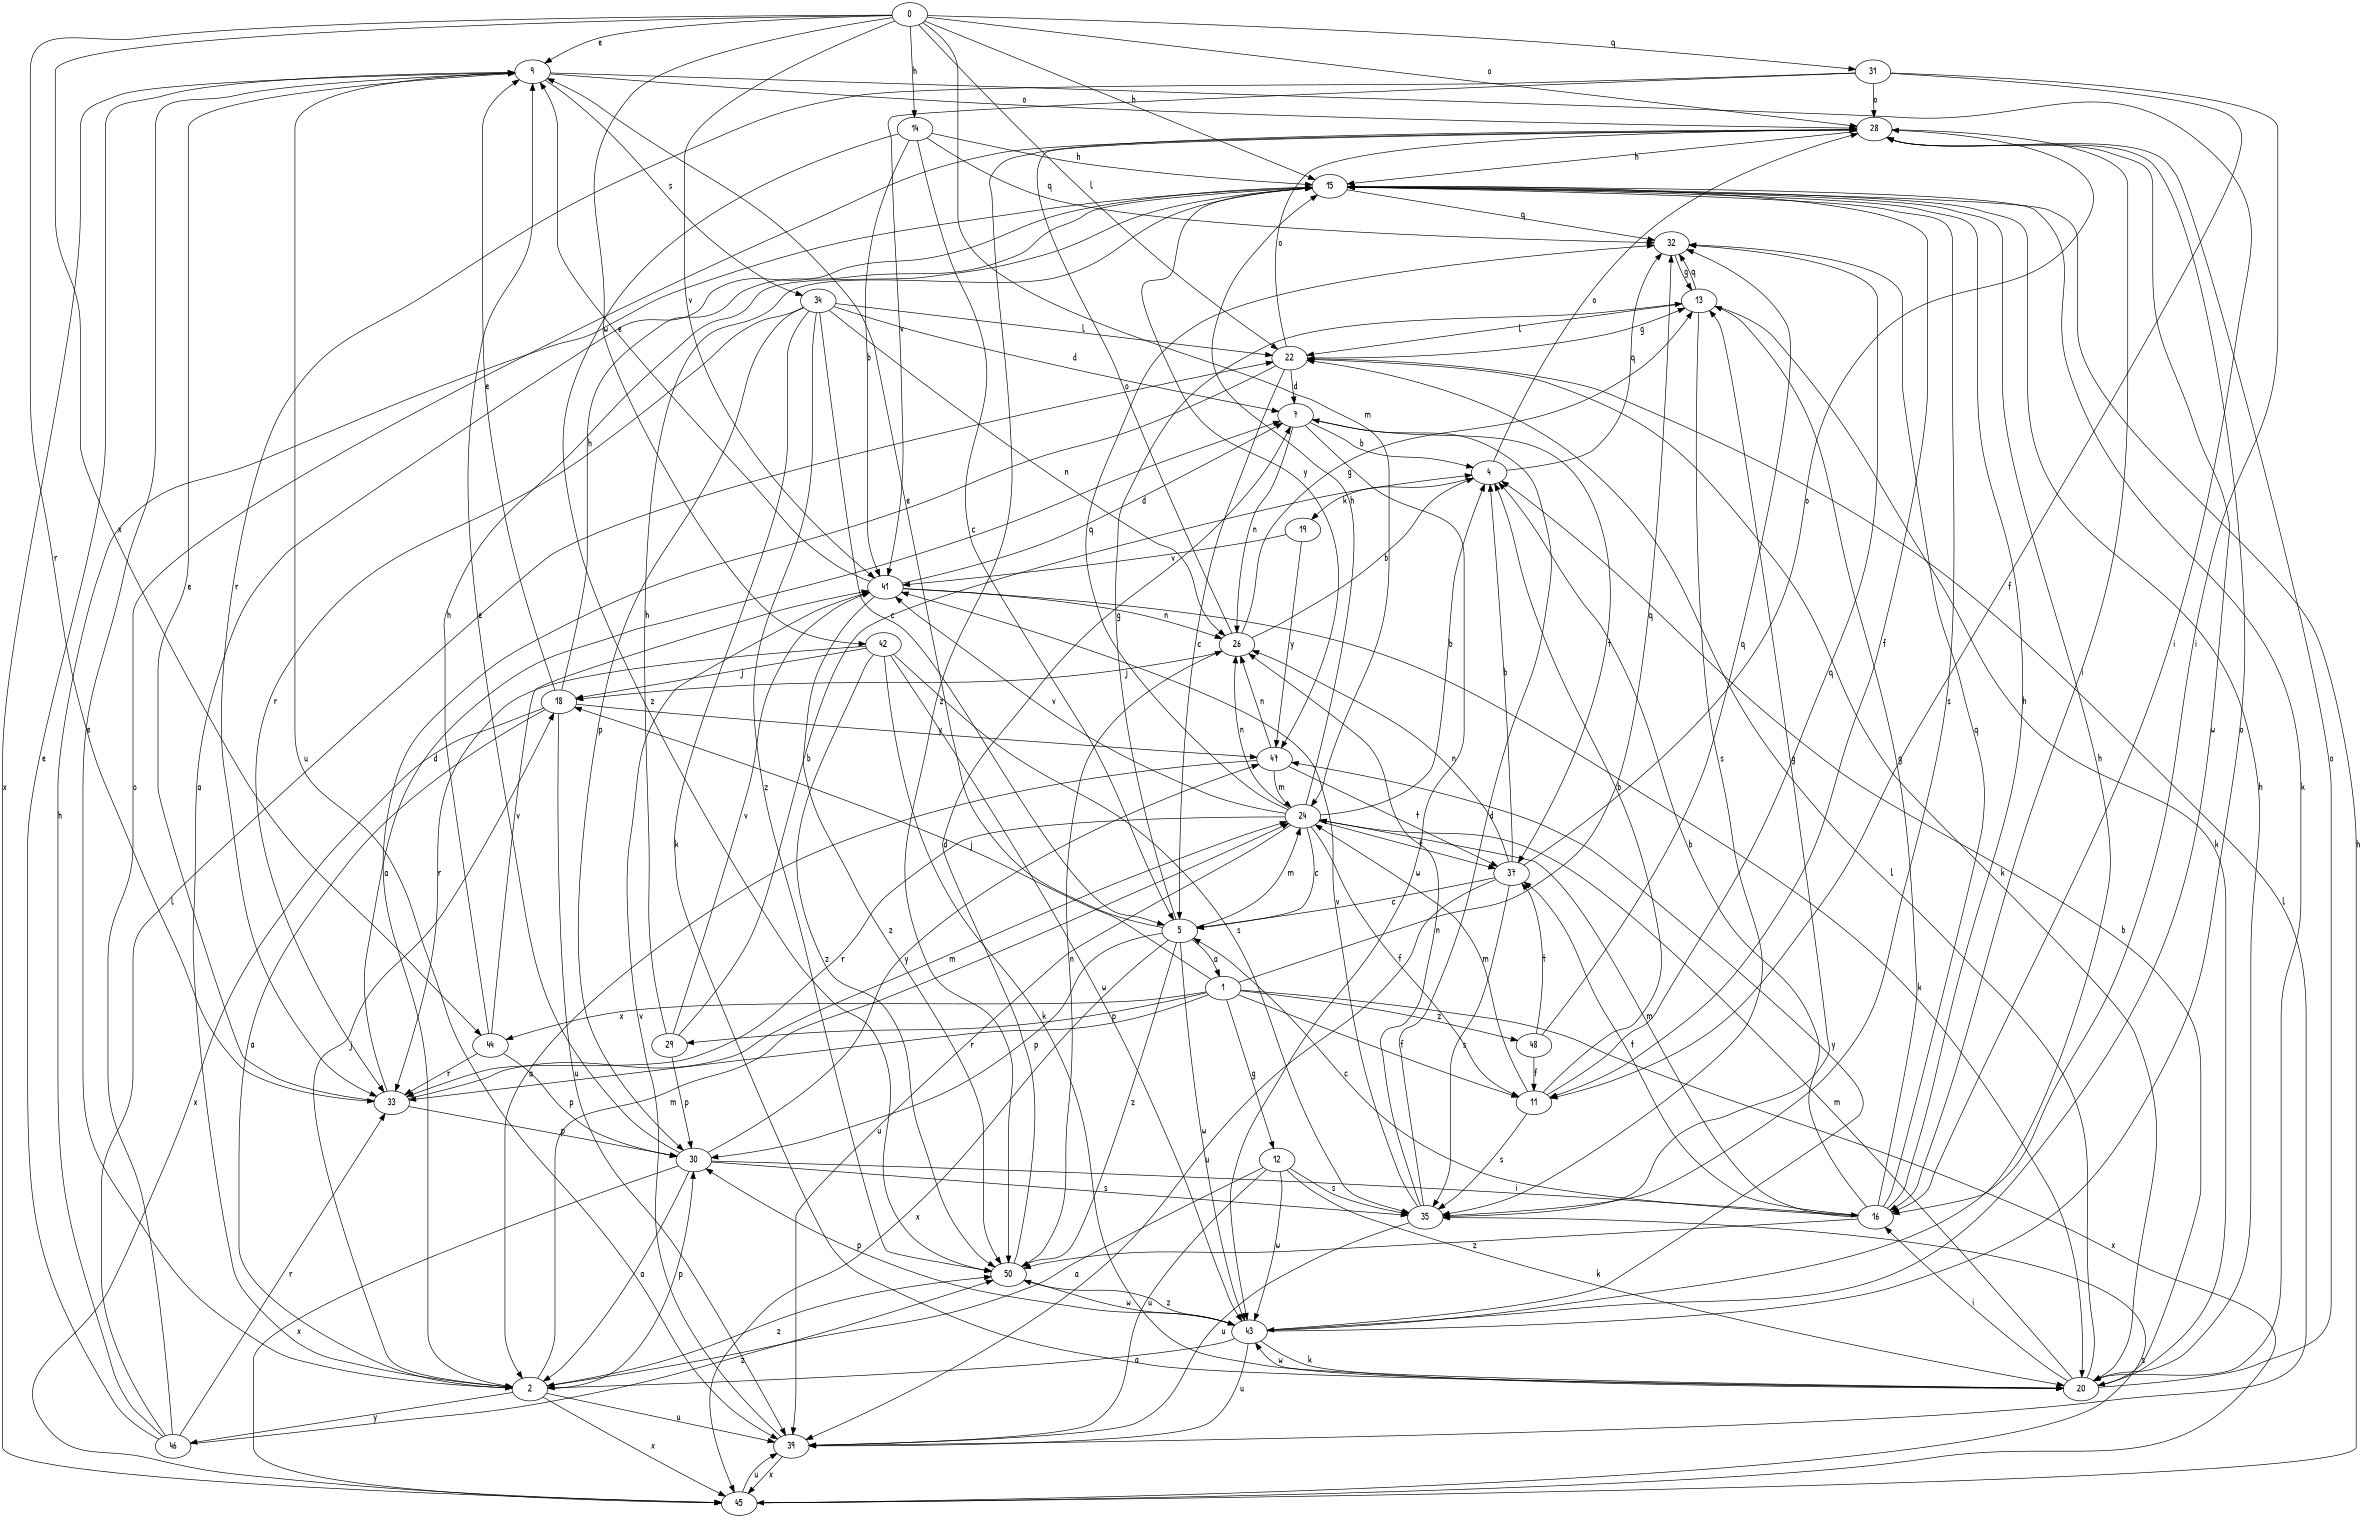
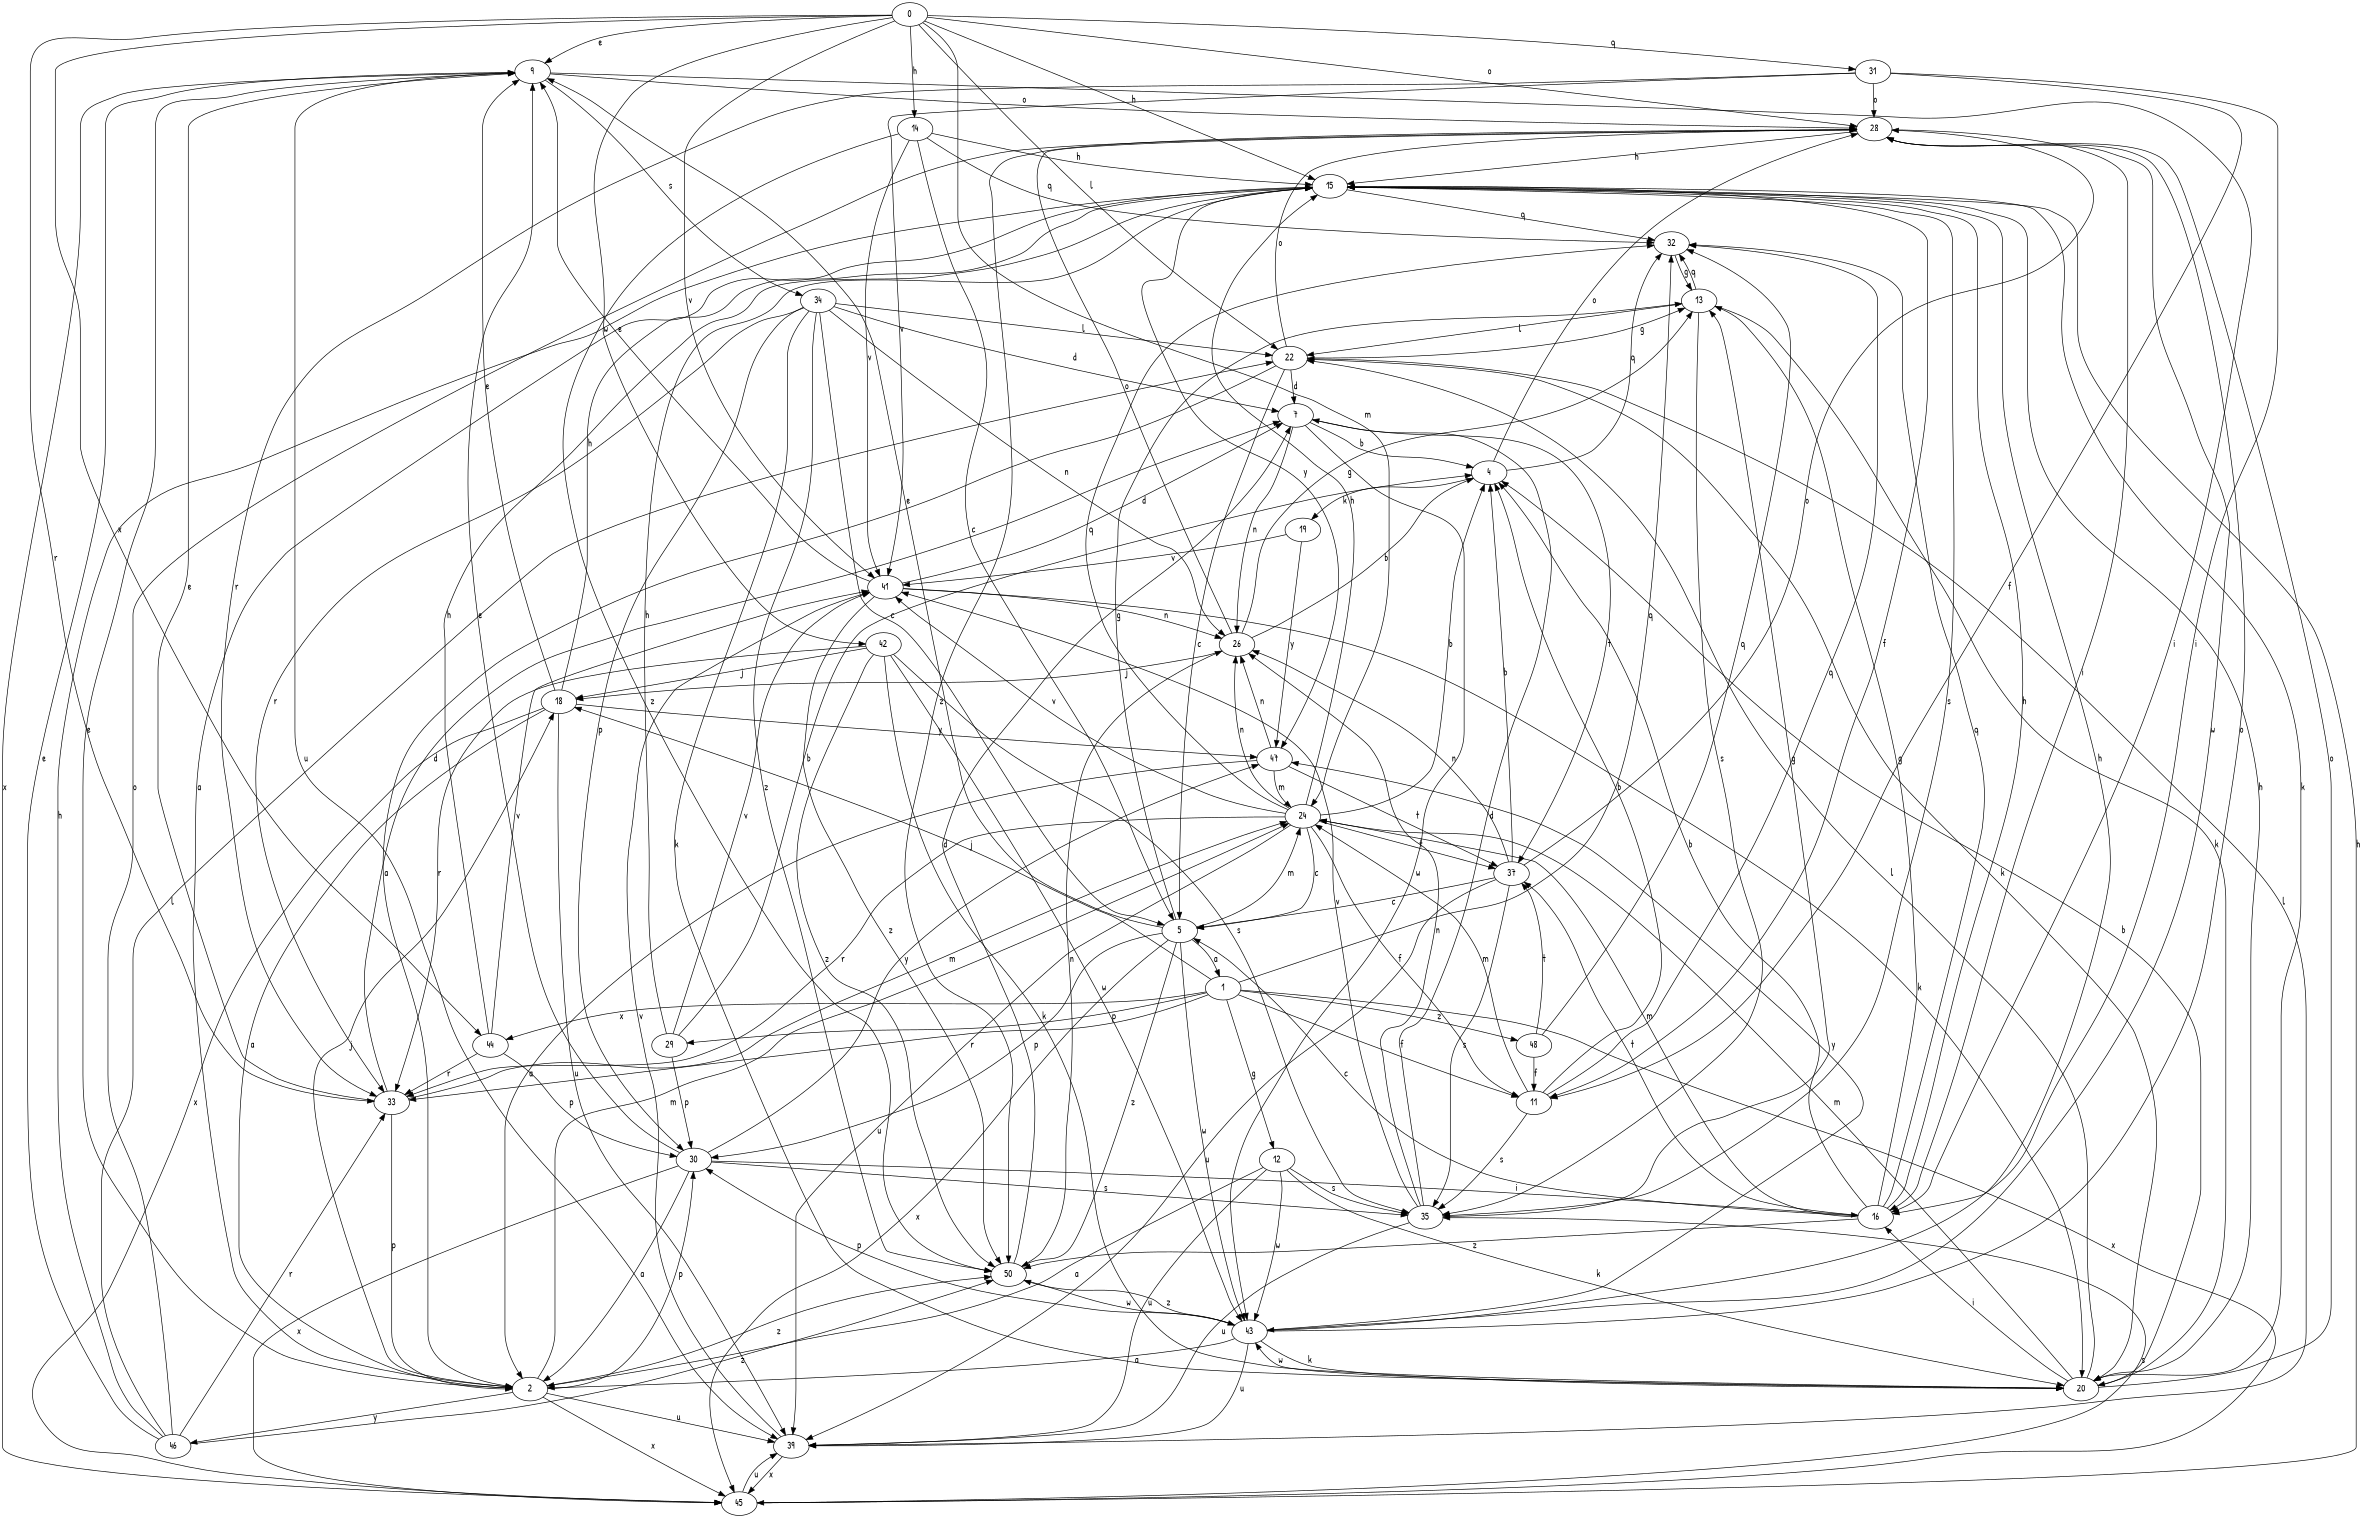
(870, 358) -> (870, 358)
(539, 1131) -> (392, 1293)
